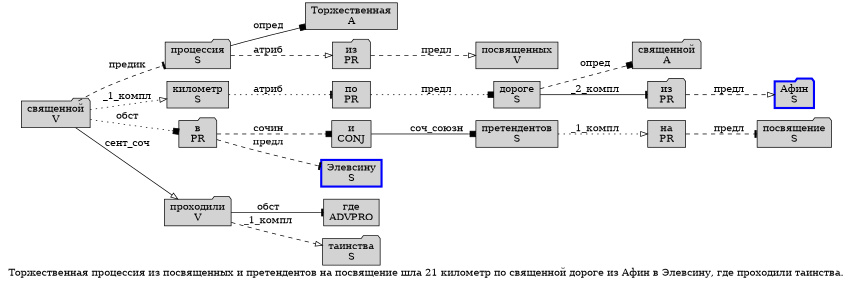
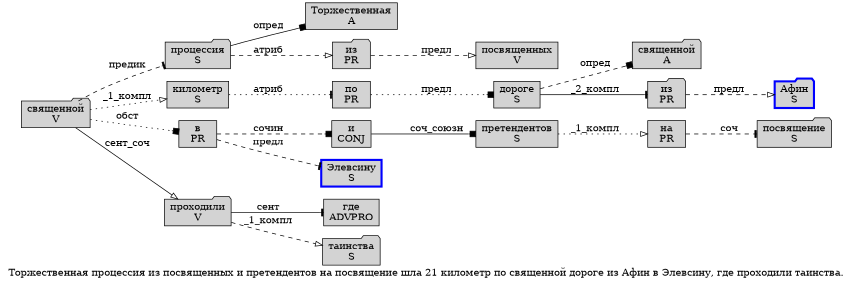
(729, 129) -> (729, 129)
(198, 134) -> (198, 134)
(268, 207) -> (268, 207)
